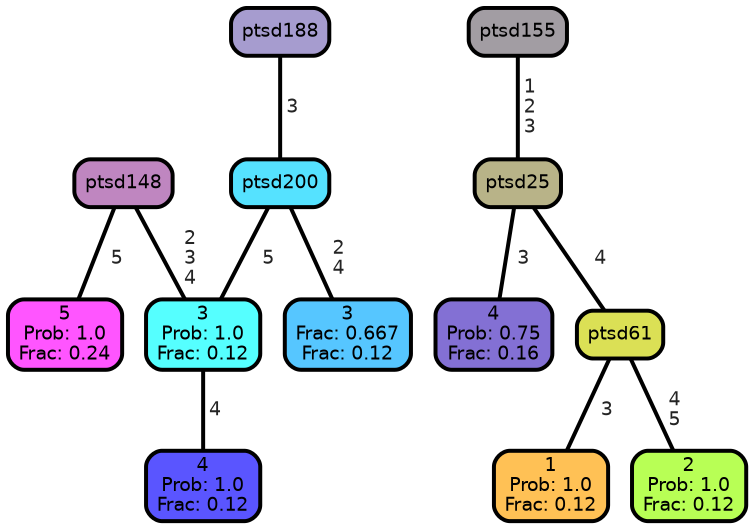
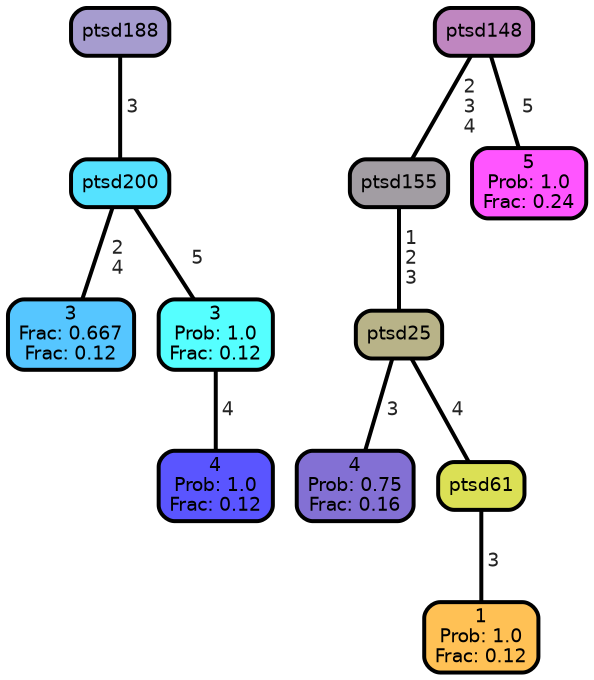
(160, 253) -> (442, 107)
(689, 486) -> none
